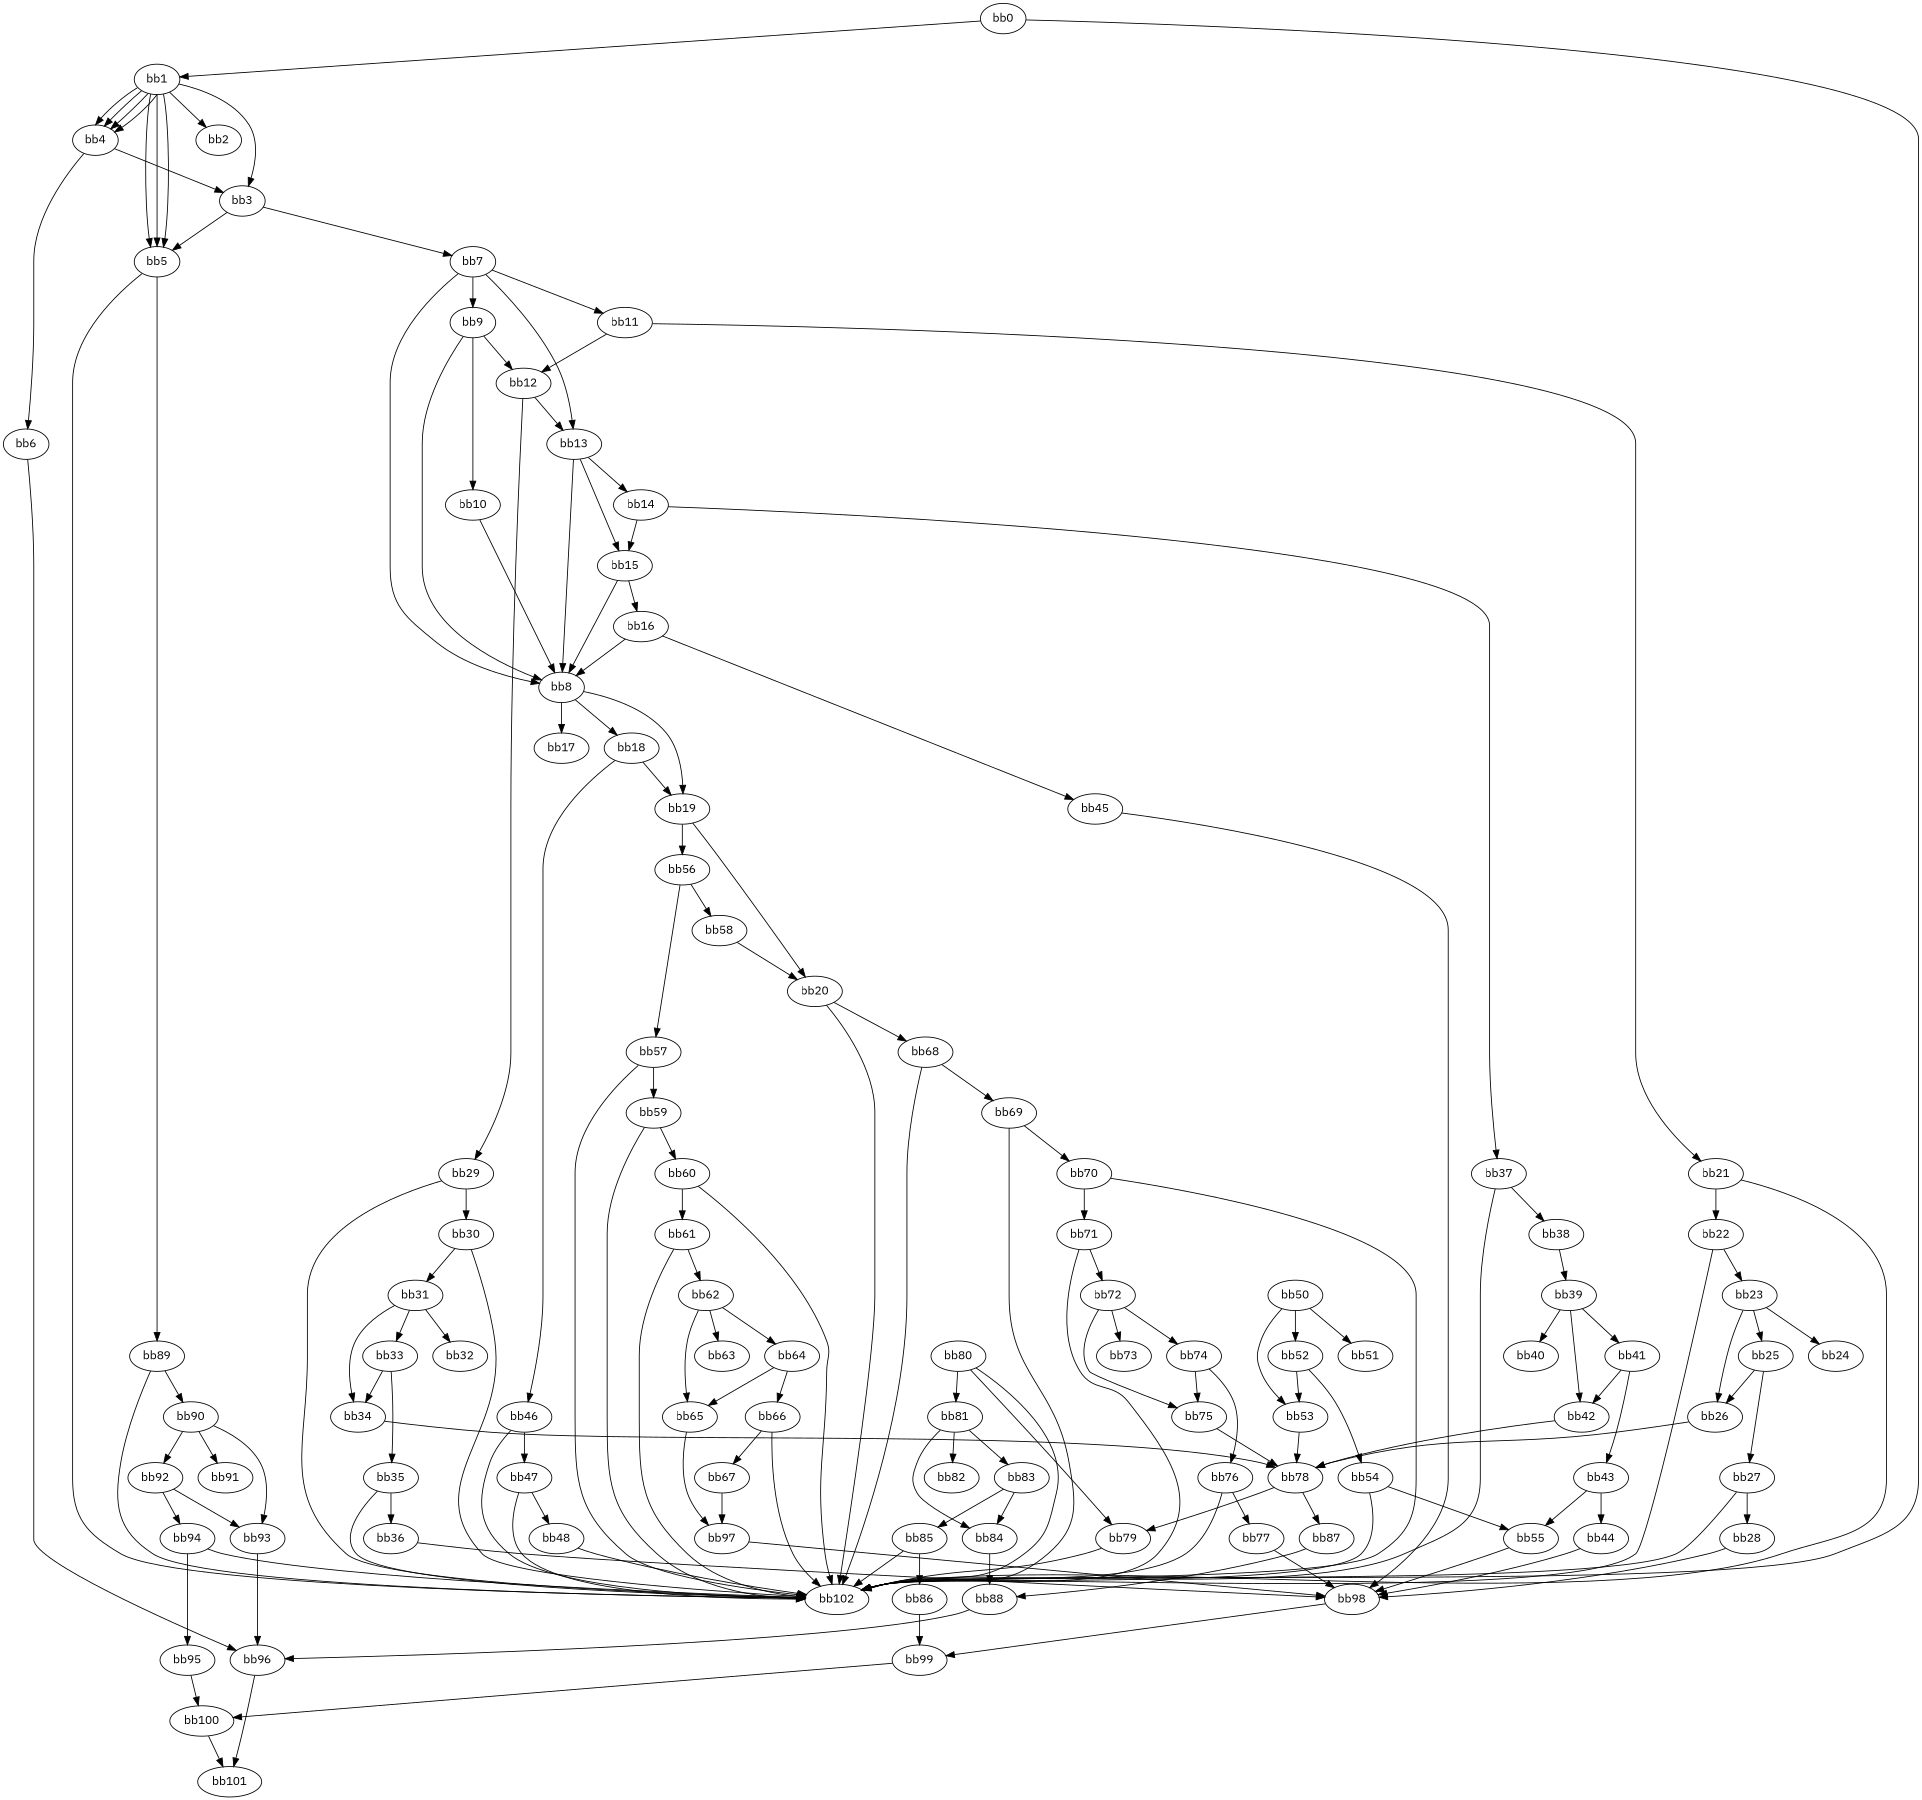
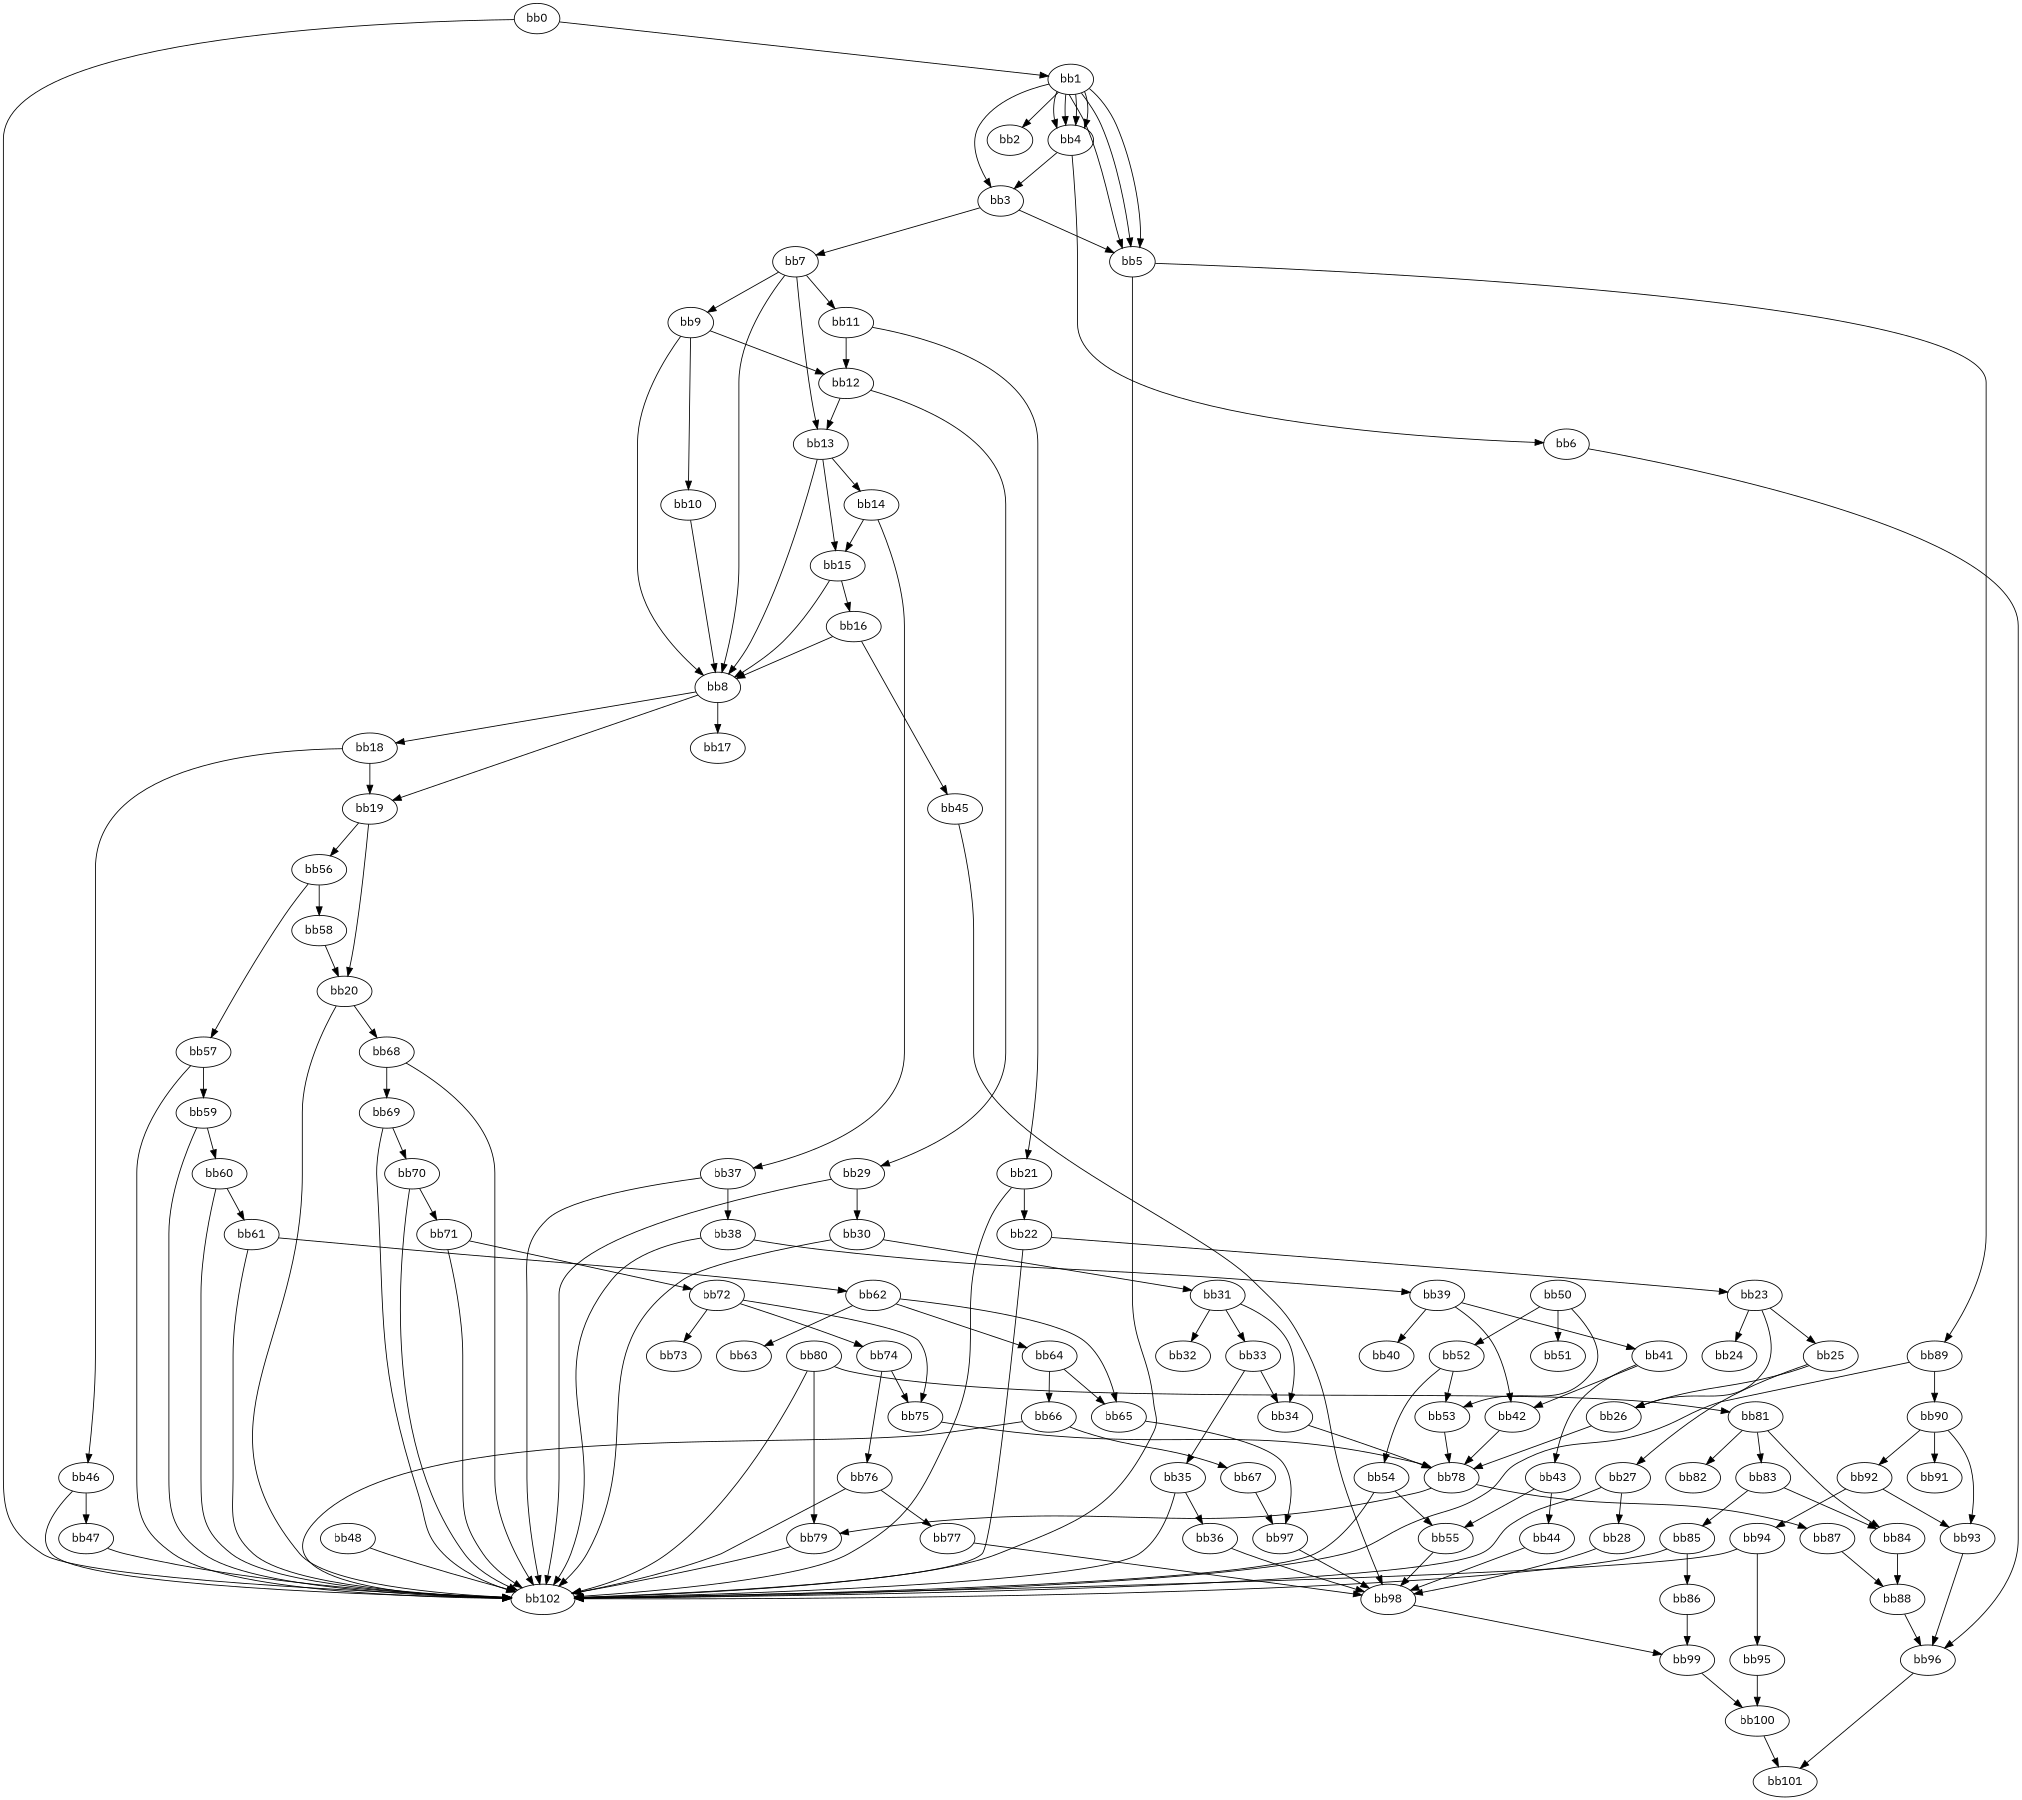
none -> (576, 1377)
(538, 1504) -> none
